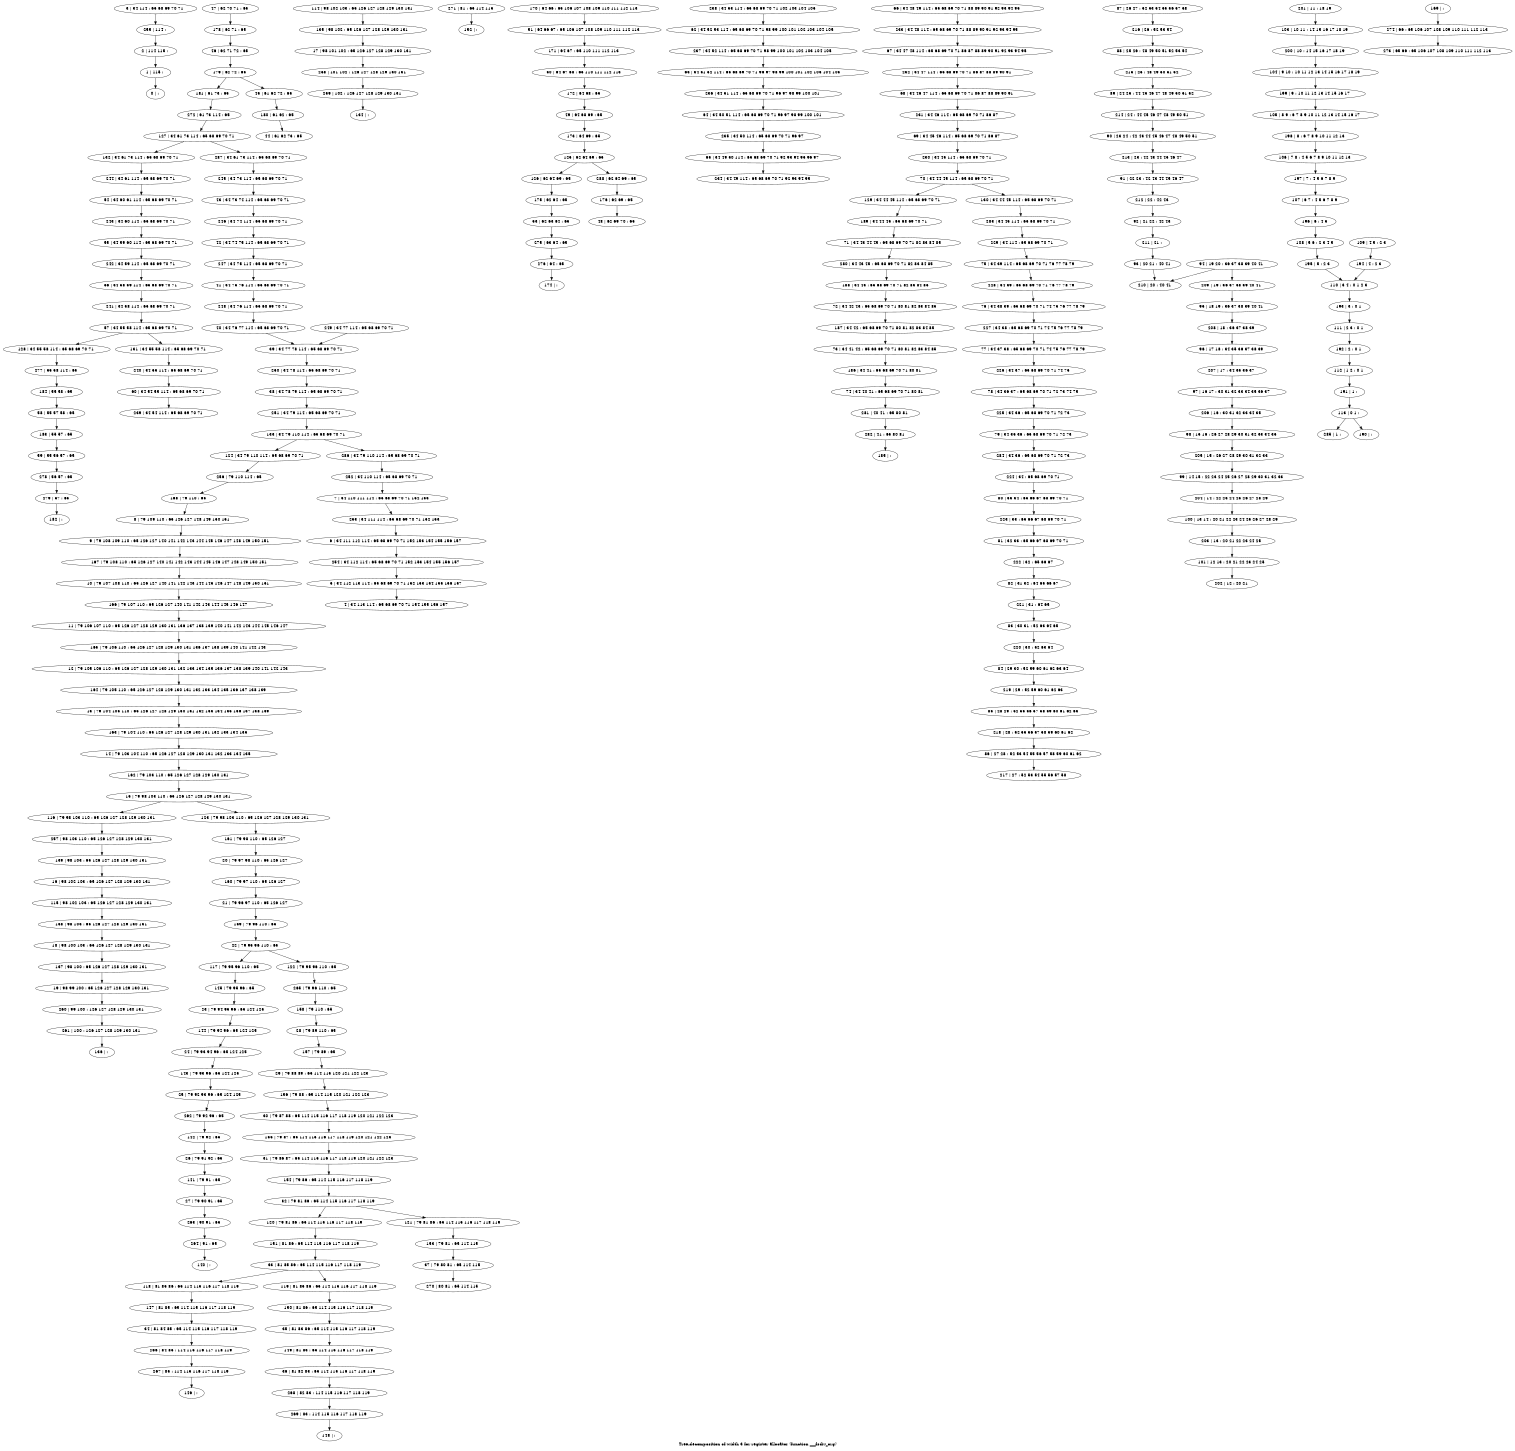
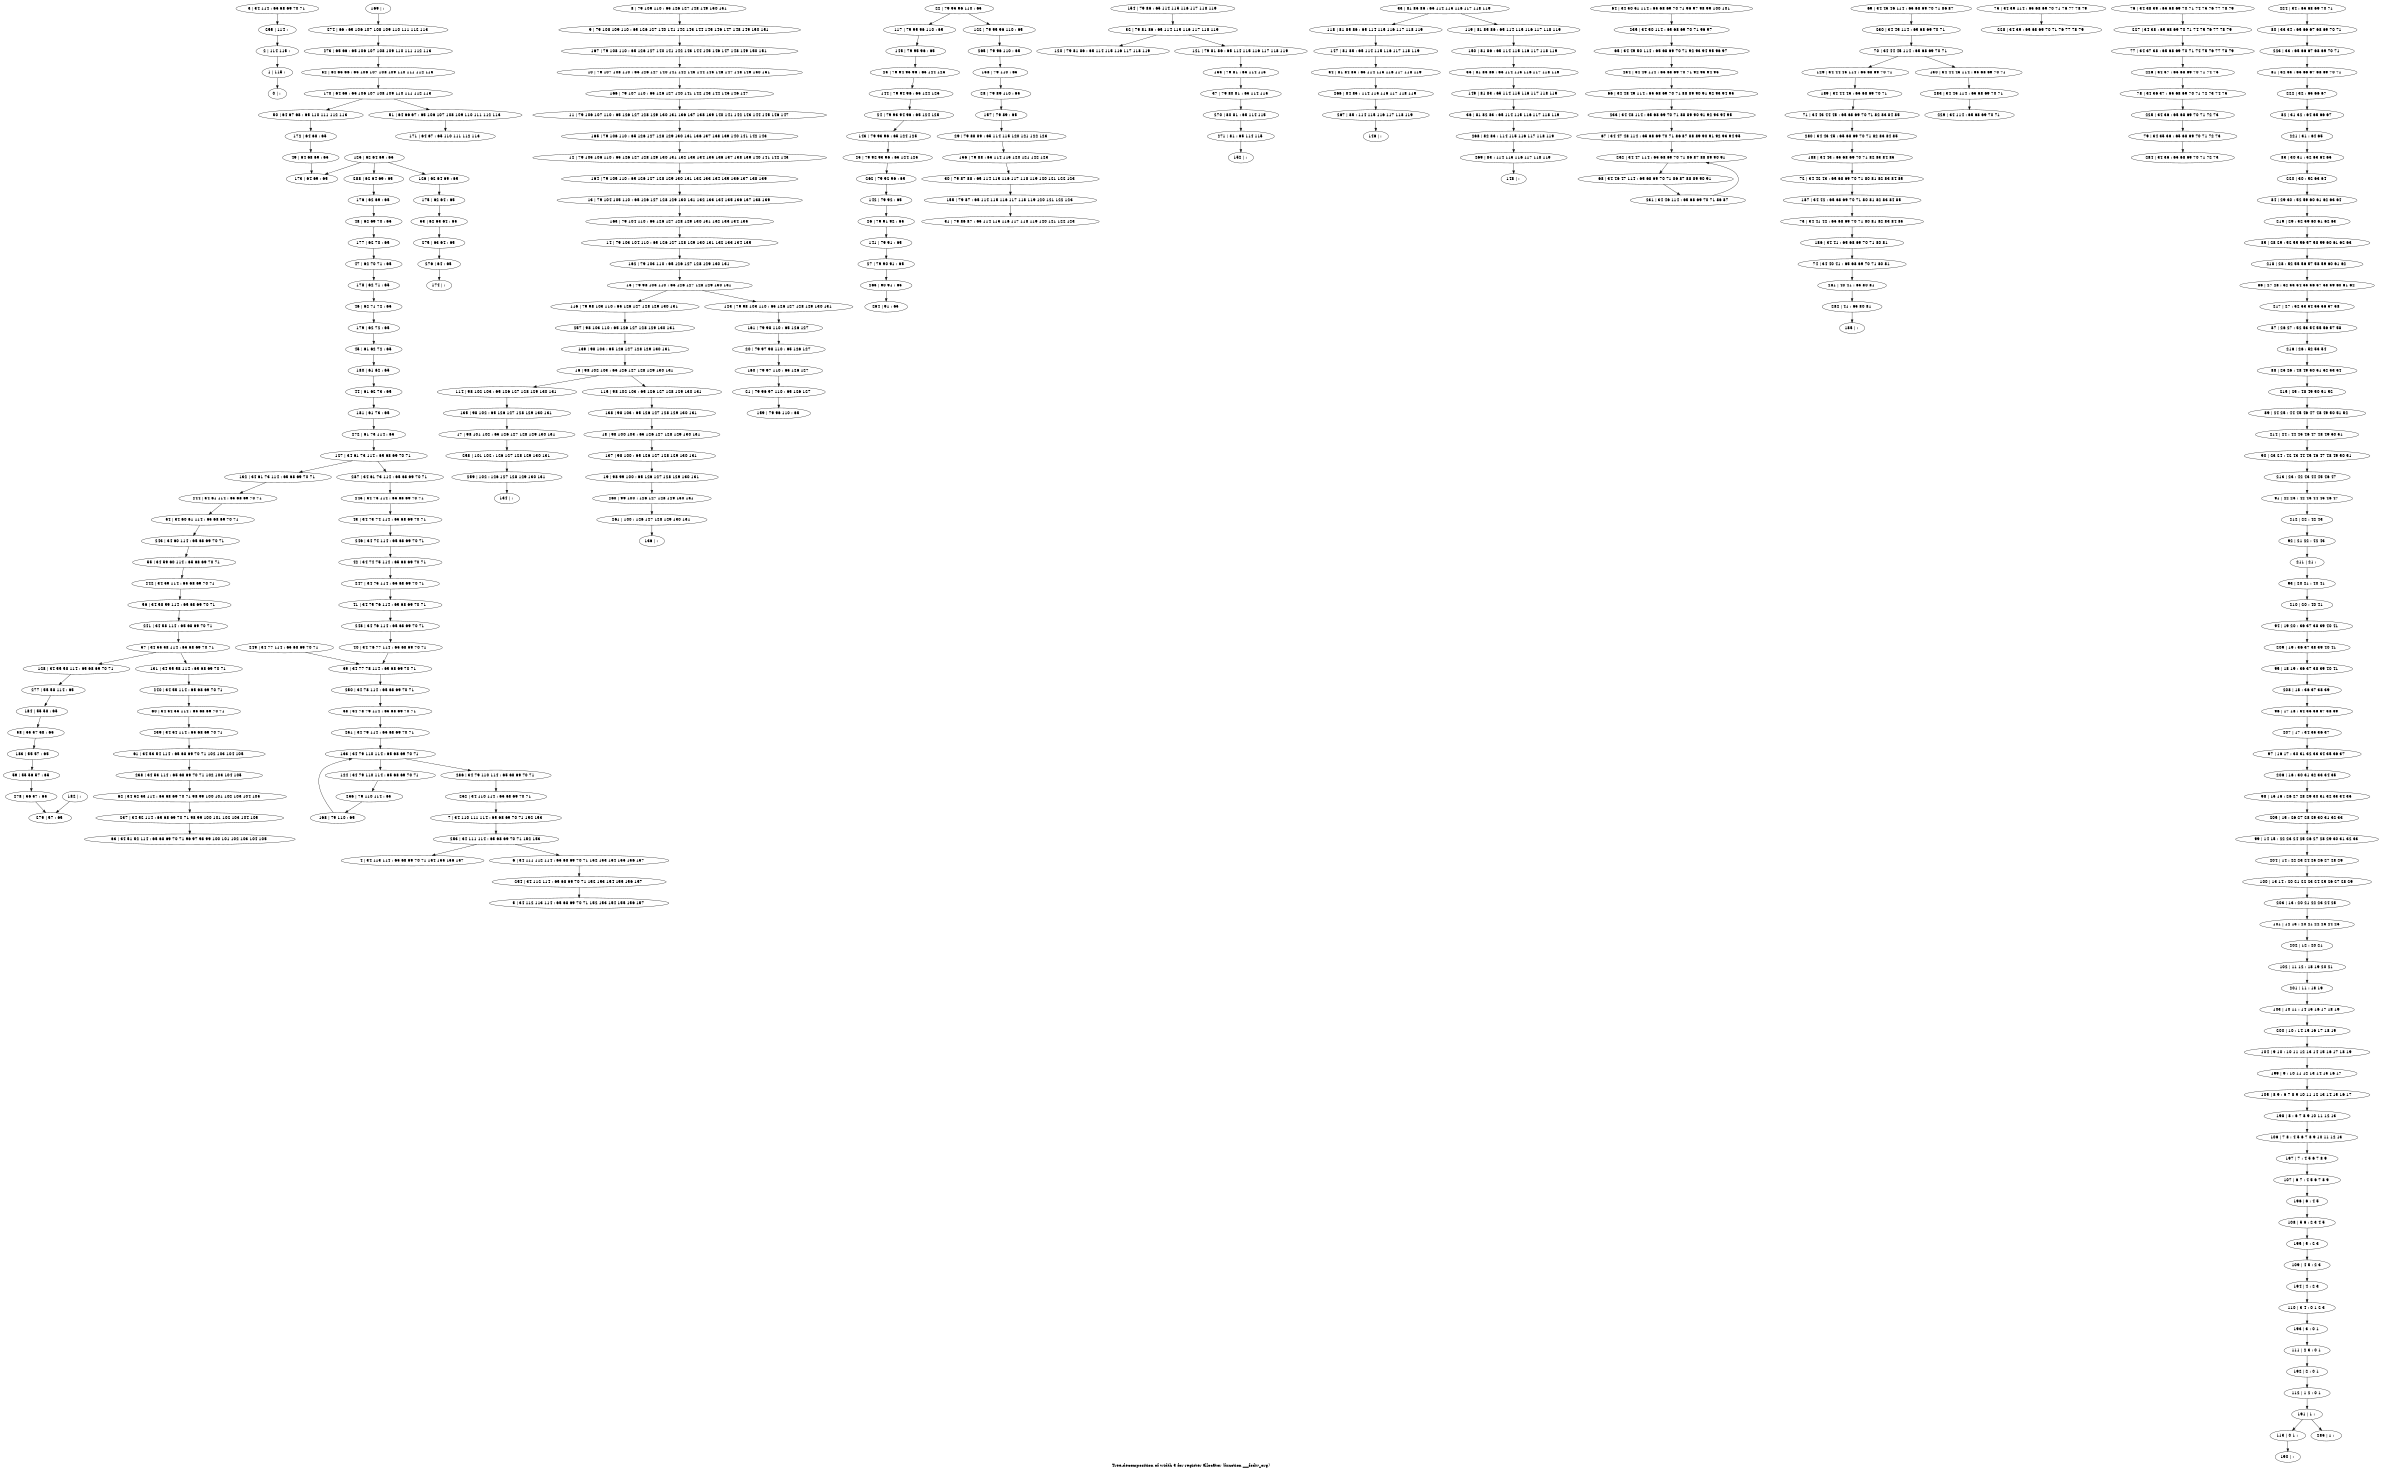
(584, 60) -> (346, 104)
none -> (378, 72)
(223, 82) -> (374, 401)
none -> (1672, 82)
(763, 94) -> none
(958, 124) -> (1738, 178)
none -> (1241, 124)
(584, 146) -> (344, 168)
none -> (374, 243)
(1025, 252) -> none
(1332, 274) -> (2307, 1253)
(1194, 275) -> (2307, 614)
(1033, 295) -> none
none -> (2307, 316)
none -> (568, 381)
(1342, 423) -> (2316, 1424)
(1034, 465) -> none
(57, 508) -> (64, 806)
(186, 508) -> (319, 778)
(397, 593) -> (456, 850)
none -> (189, 754)
(256, 934) -> none
none -> (2307, 967)
(329, 1168) -> none
(315, 1244) -> none
(205, 1265) -> none
